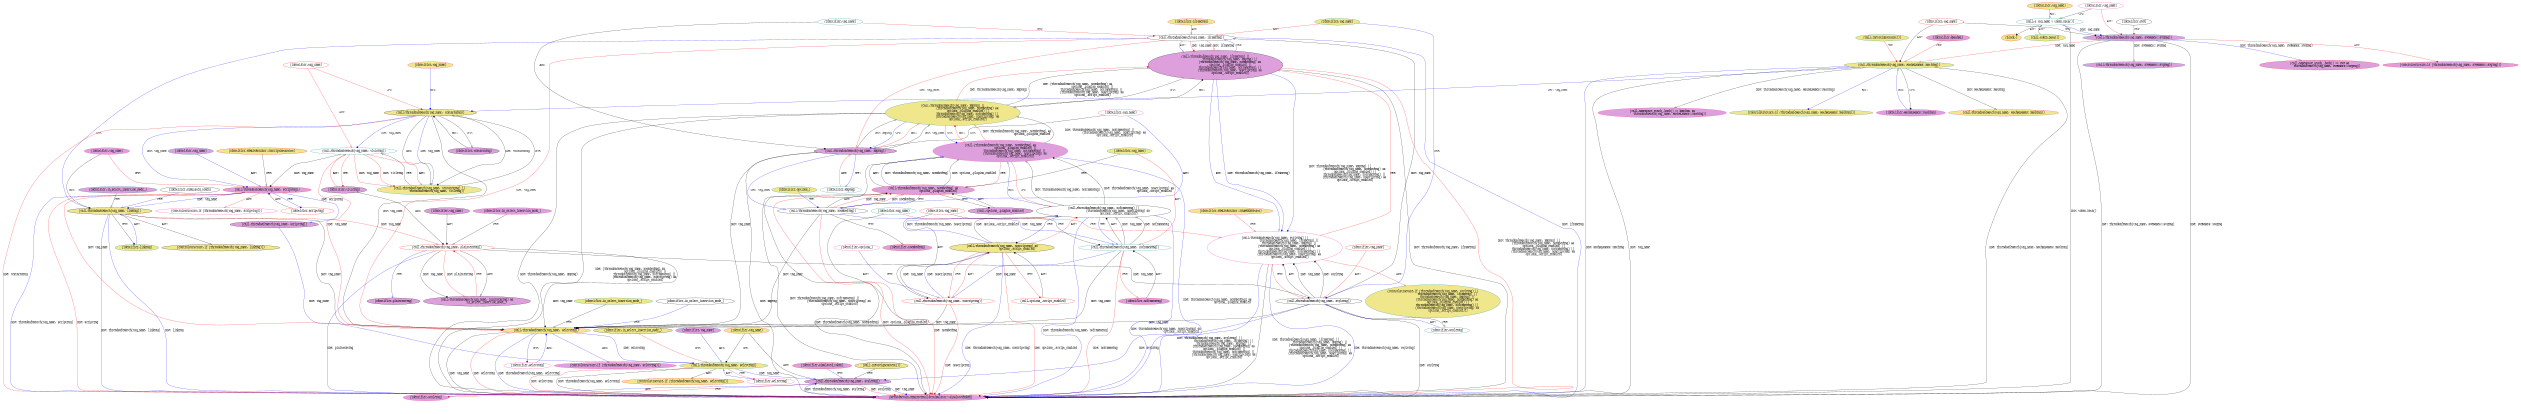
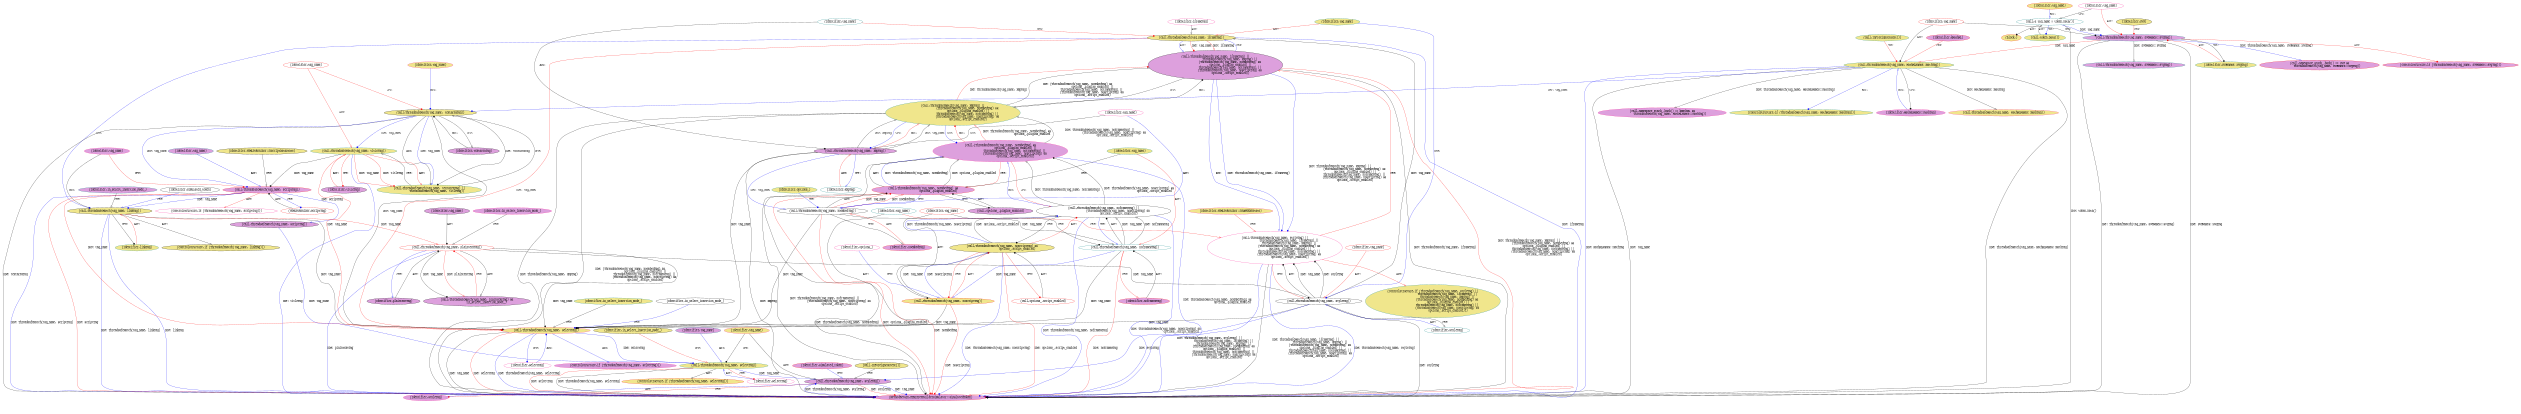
(1191, 22) -> (1191, 22)
(2134, 22) -> (2134, 22)
none -> (2048, 29)
(1191, 38) -> (1191, 38)
(995, 64) -> none
none -> (2226, 65)
(262, 151) -> (262, 151)
(354, 151) -> (354, 151)
(404, 206) -> (411, 270)
(307, 211) -> (307, 211)
(1014, 220) -> (1014, 220)
none -> (881, 224)
(134, 227) -> (134, 227)
(948, 301) -> (948, 301)
none -> (283, 377)
(23, 391) -> (23, 391)
